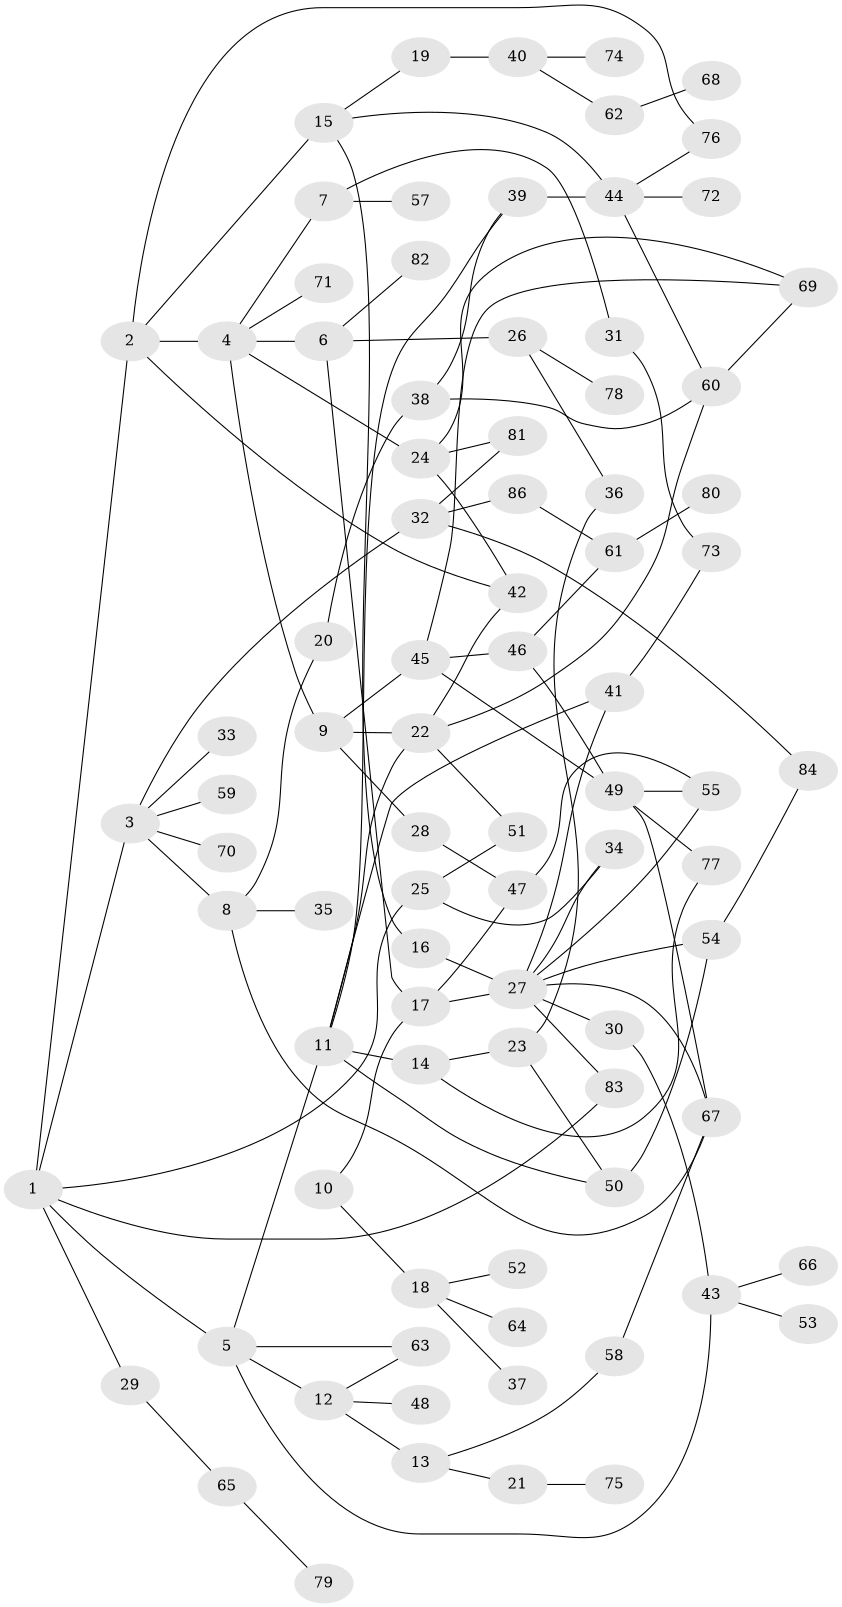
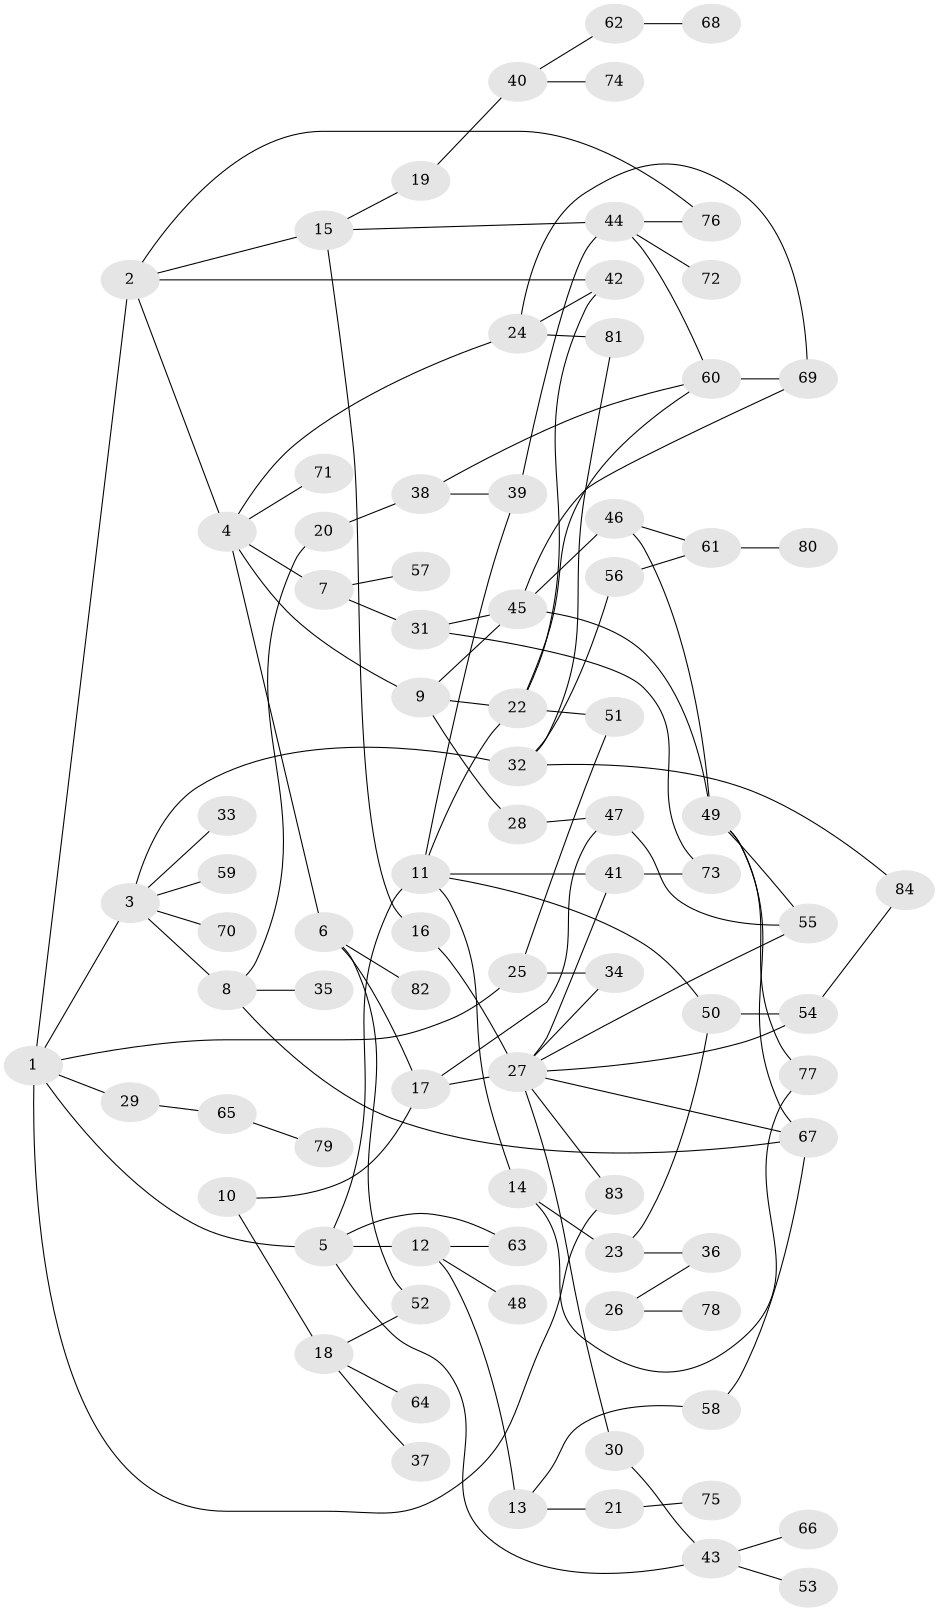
(421, 339) -> (372, 1118)
(518, 494) -> (615, 577)
none -> (469, 619)
